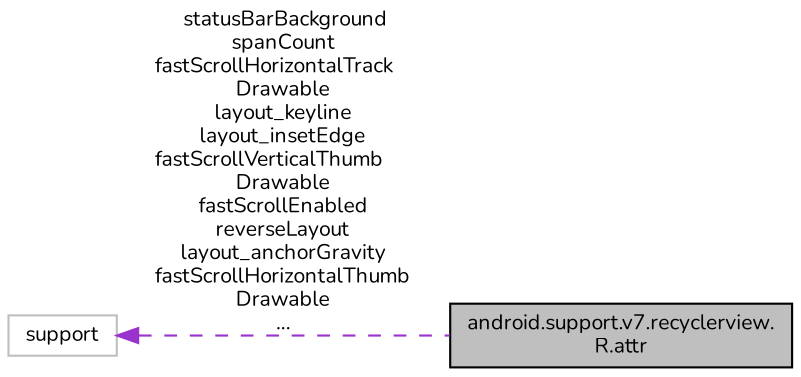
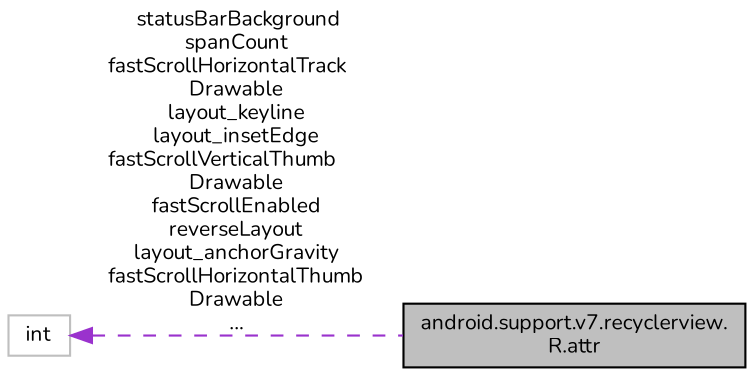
(63, 336) -> (39, 336)
